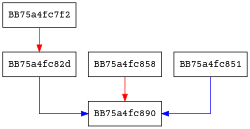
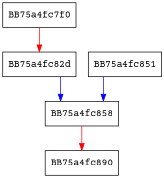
(39, 15) -> (39, 15)
(42, 114) -> (61, 86)
(208, 114) -> (103, 86)
